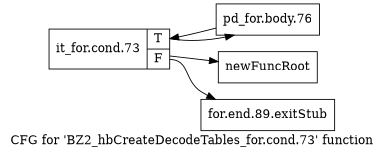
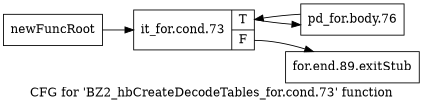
(190, 58) -> (114, 30)
